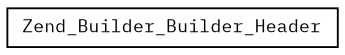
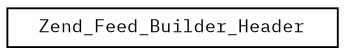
(173, 28) -> (173, 28)
